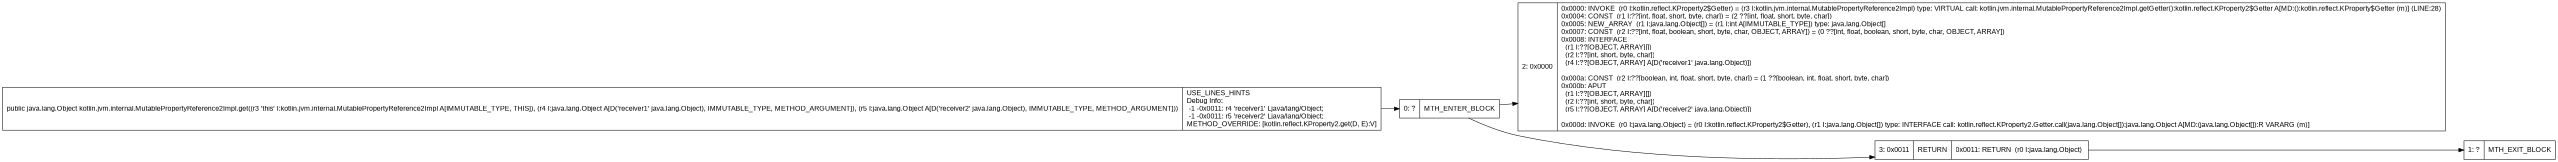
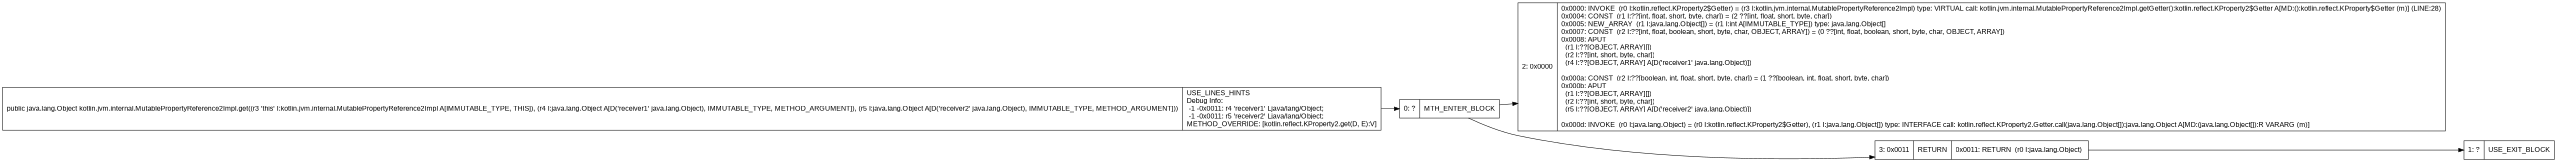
(1597, 40) -> (1586, 40)
(2520, 150) -> (2519, 150)
